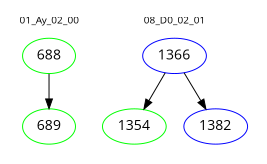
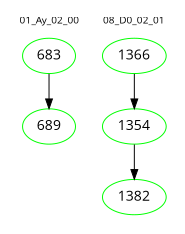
(49, 56) -> (49, 56)
(175, 56) -> (134, 56)
(192, 87) -> (134, 157)
(216, 126) -> (134, 197)
